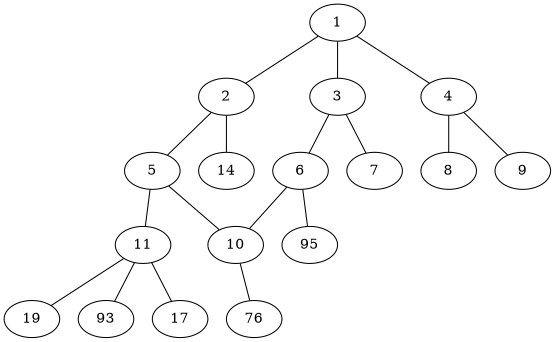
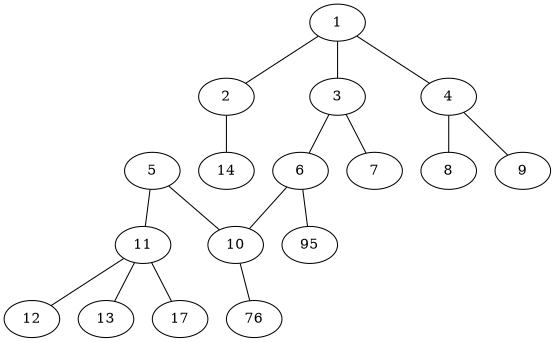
(189, 134) -> none
(32, 319) -> (32, 319)
(106, 319) -> (106, 319)
